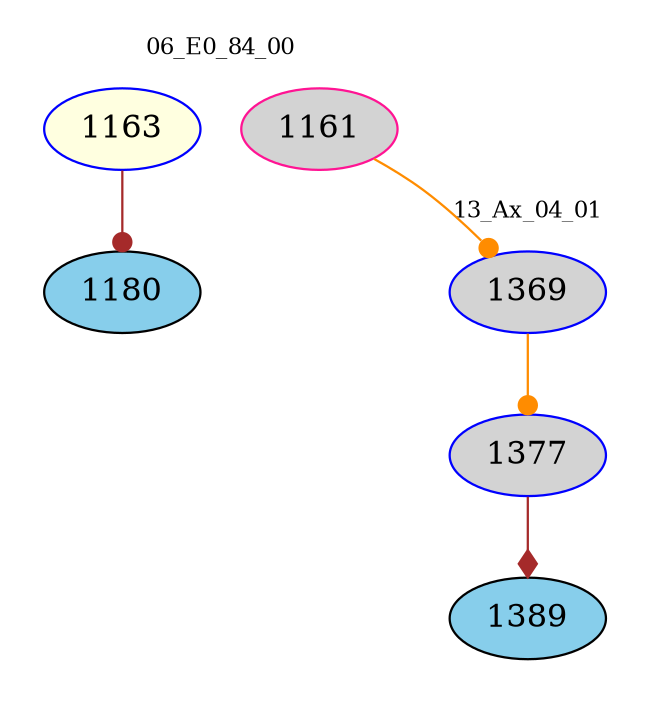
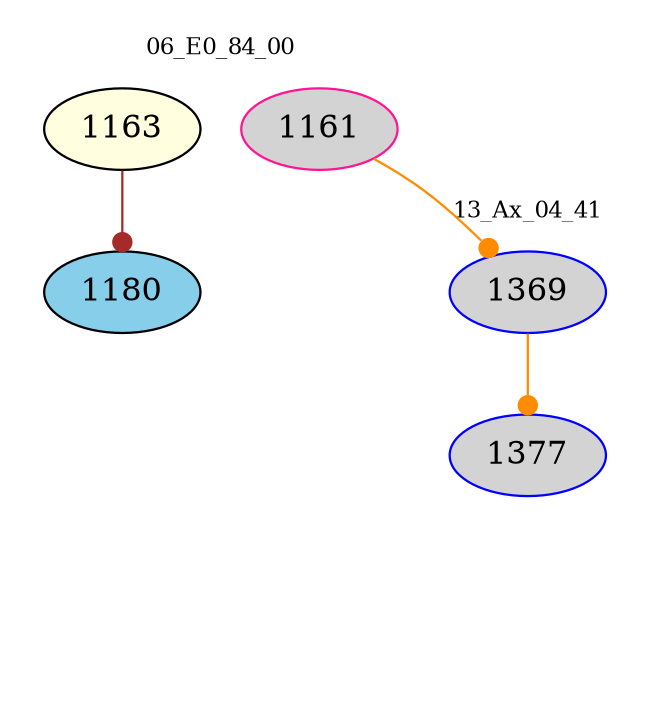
(122, 129) -> (122, 129)
(528, 212) -> (528, 212)
(528, 618) -> none
